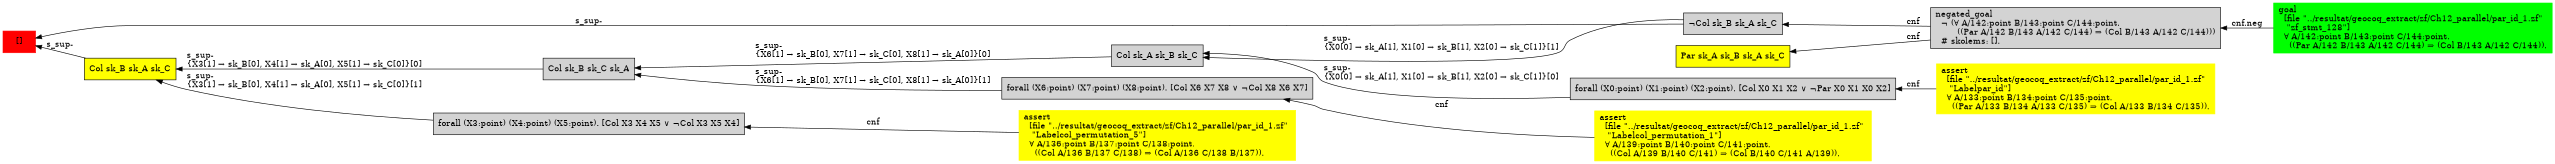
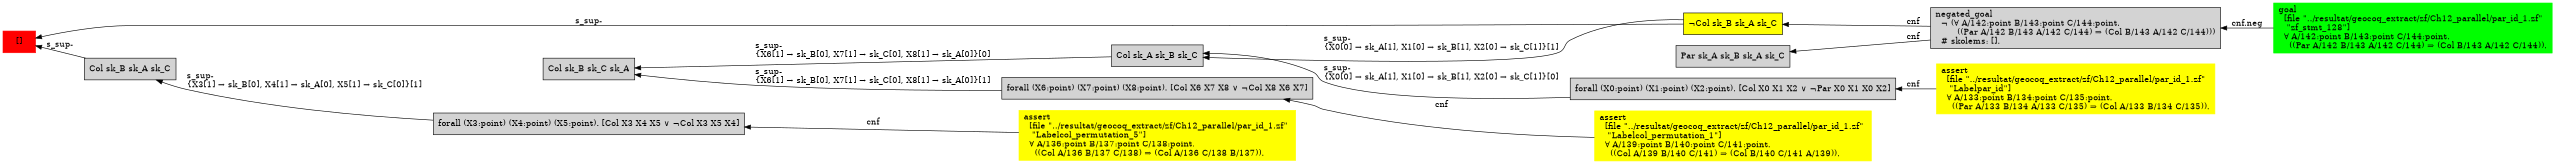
(1733, 24) -> (1733, 24)
(1733, 56) -> (1733, 56)
(130, 69) -> (130, 69)
(363, 69) -> none
